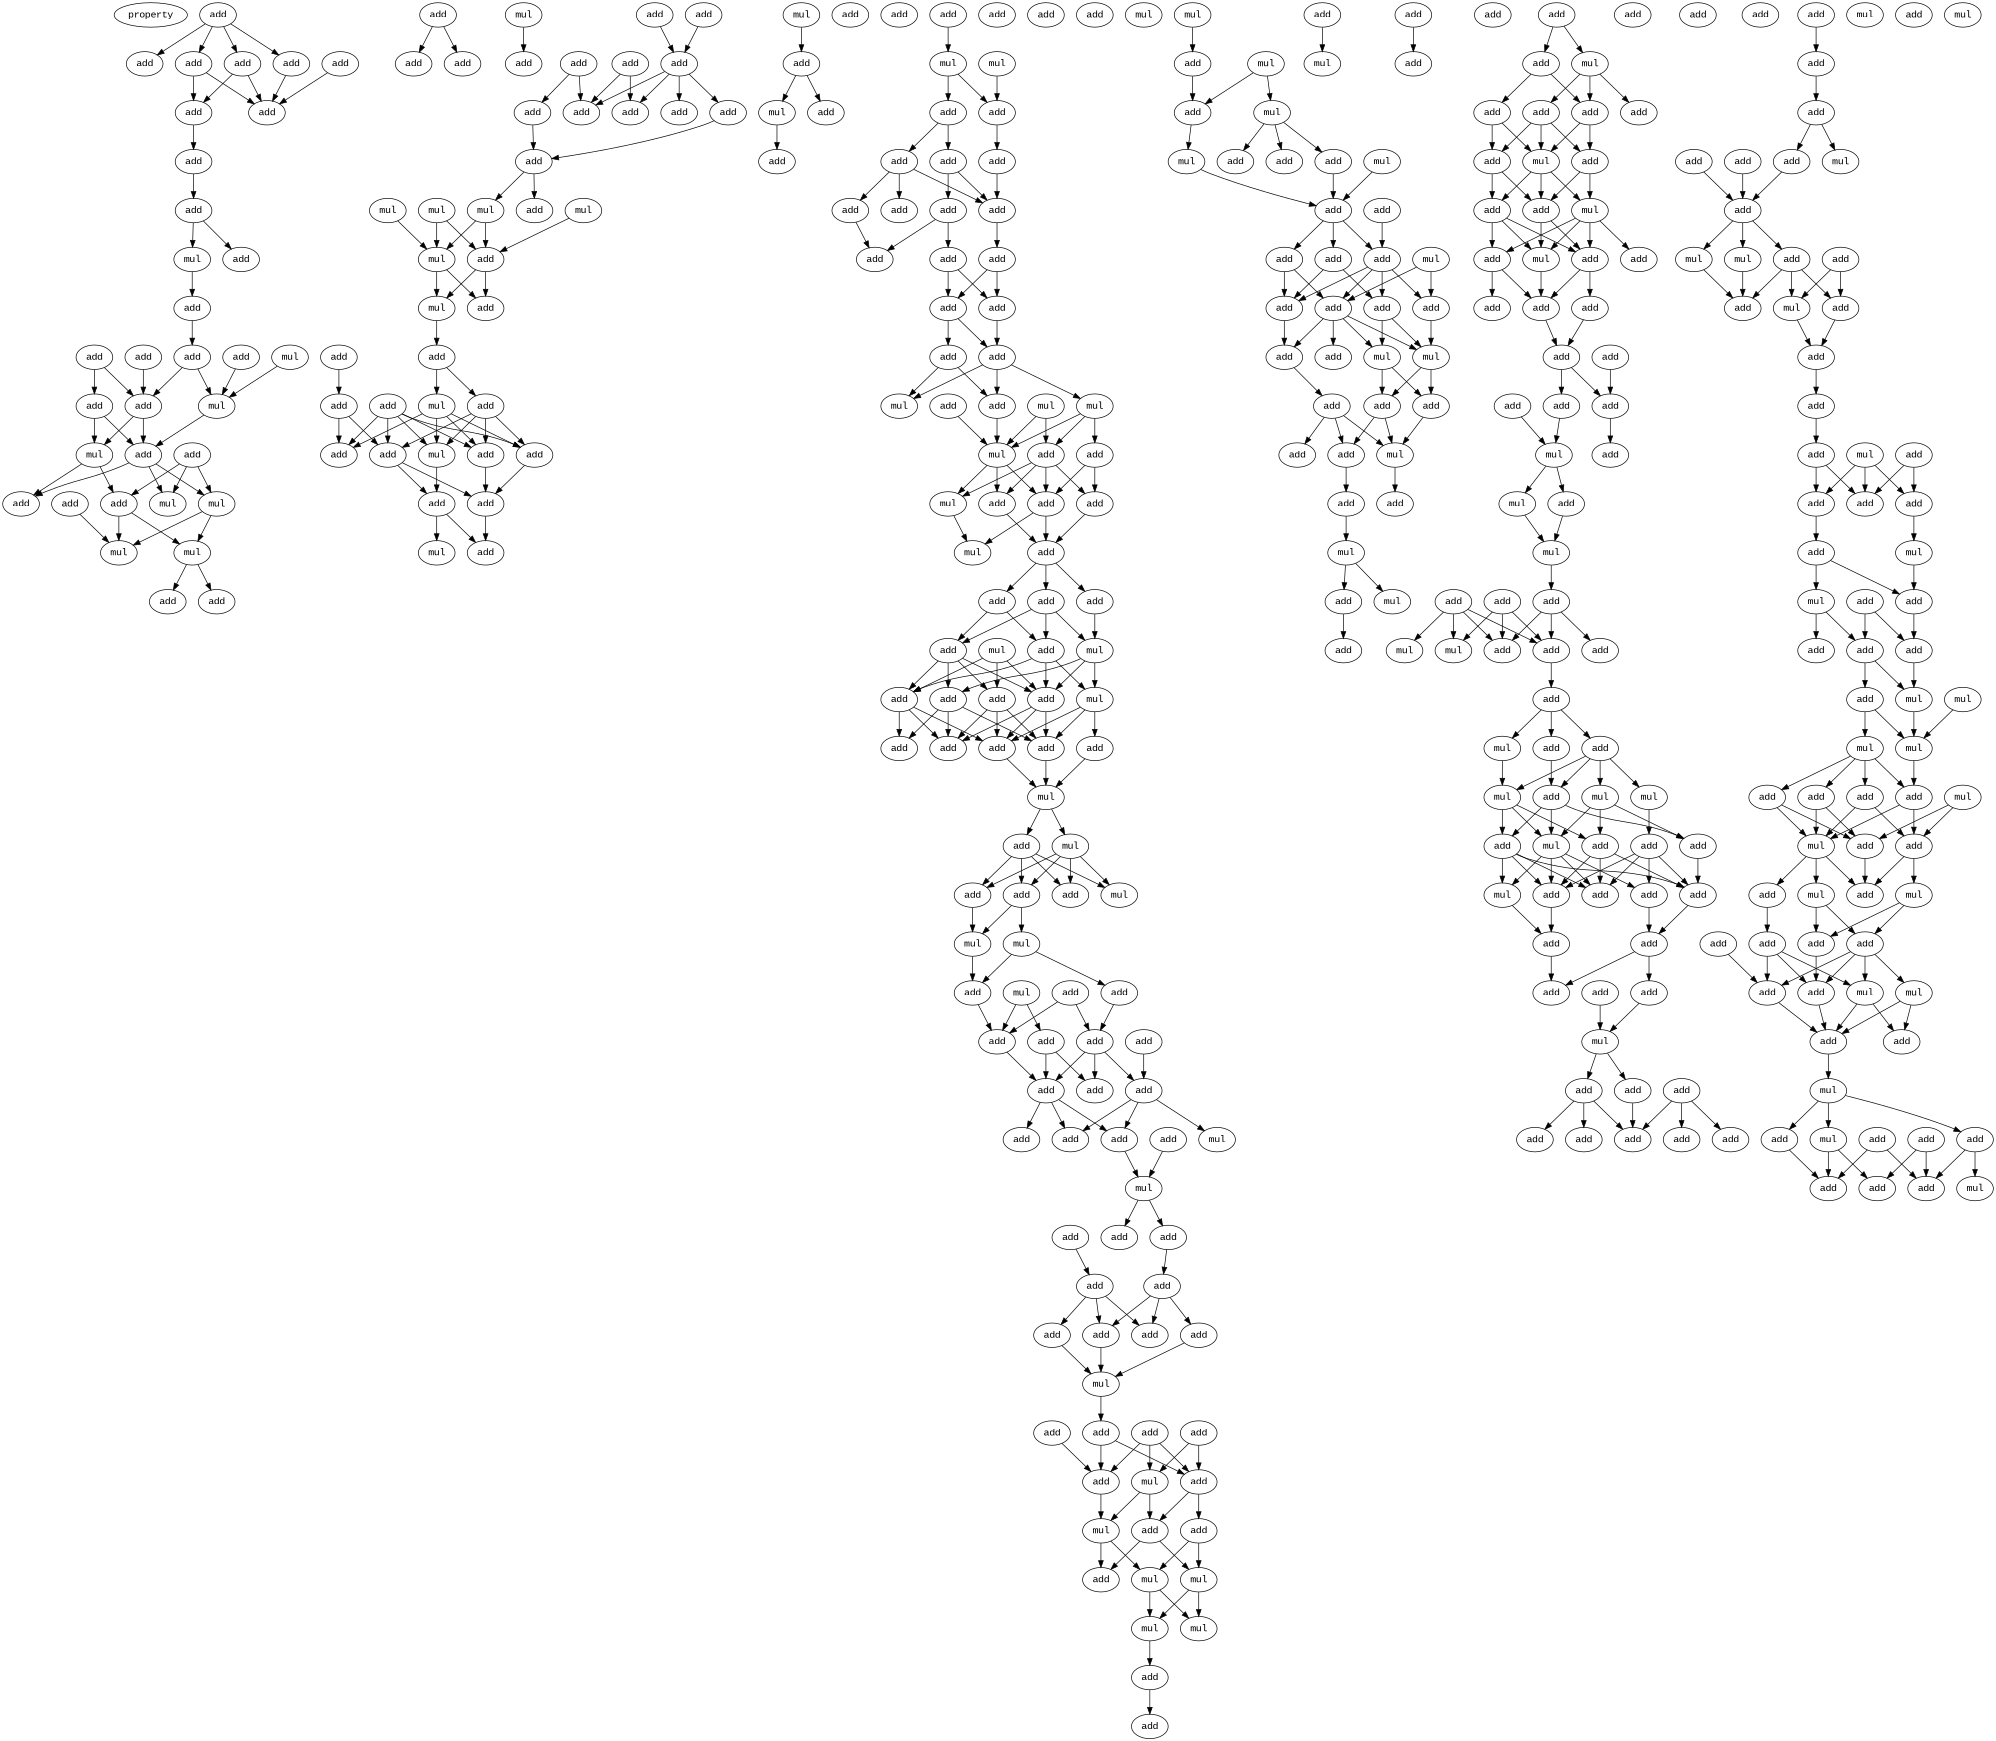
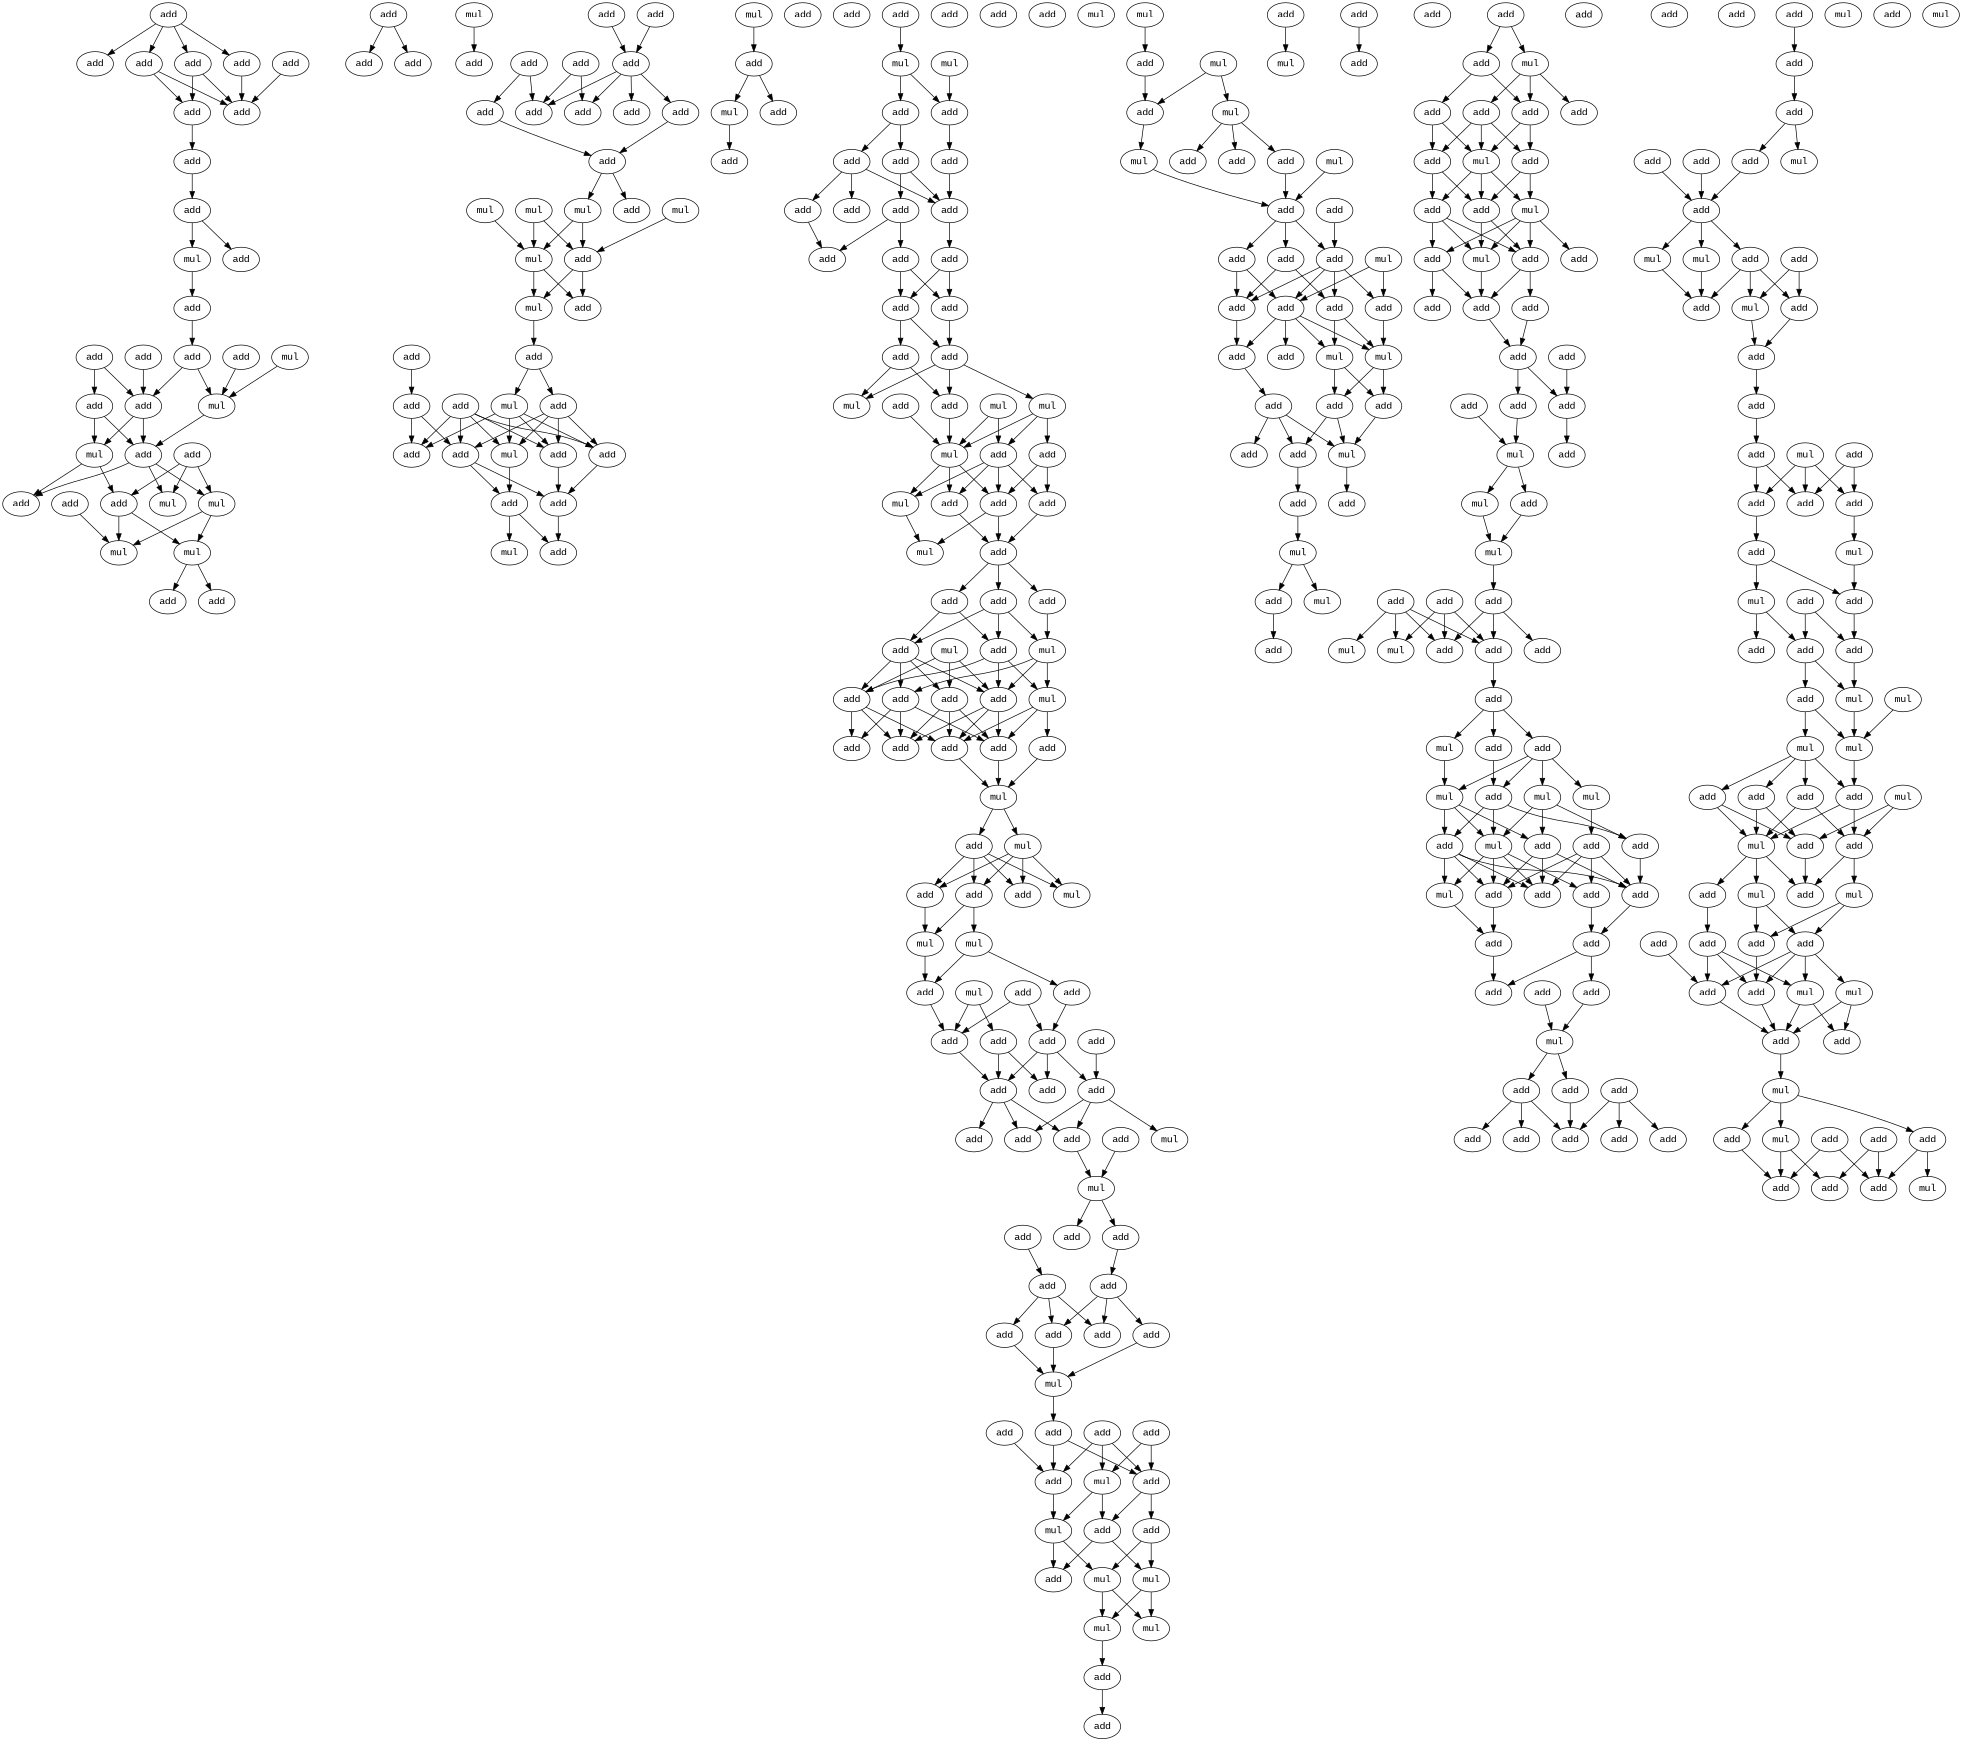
(151, 15) -> none
